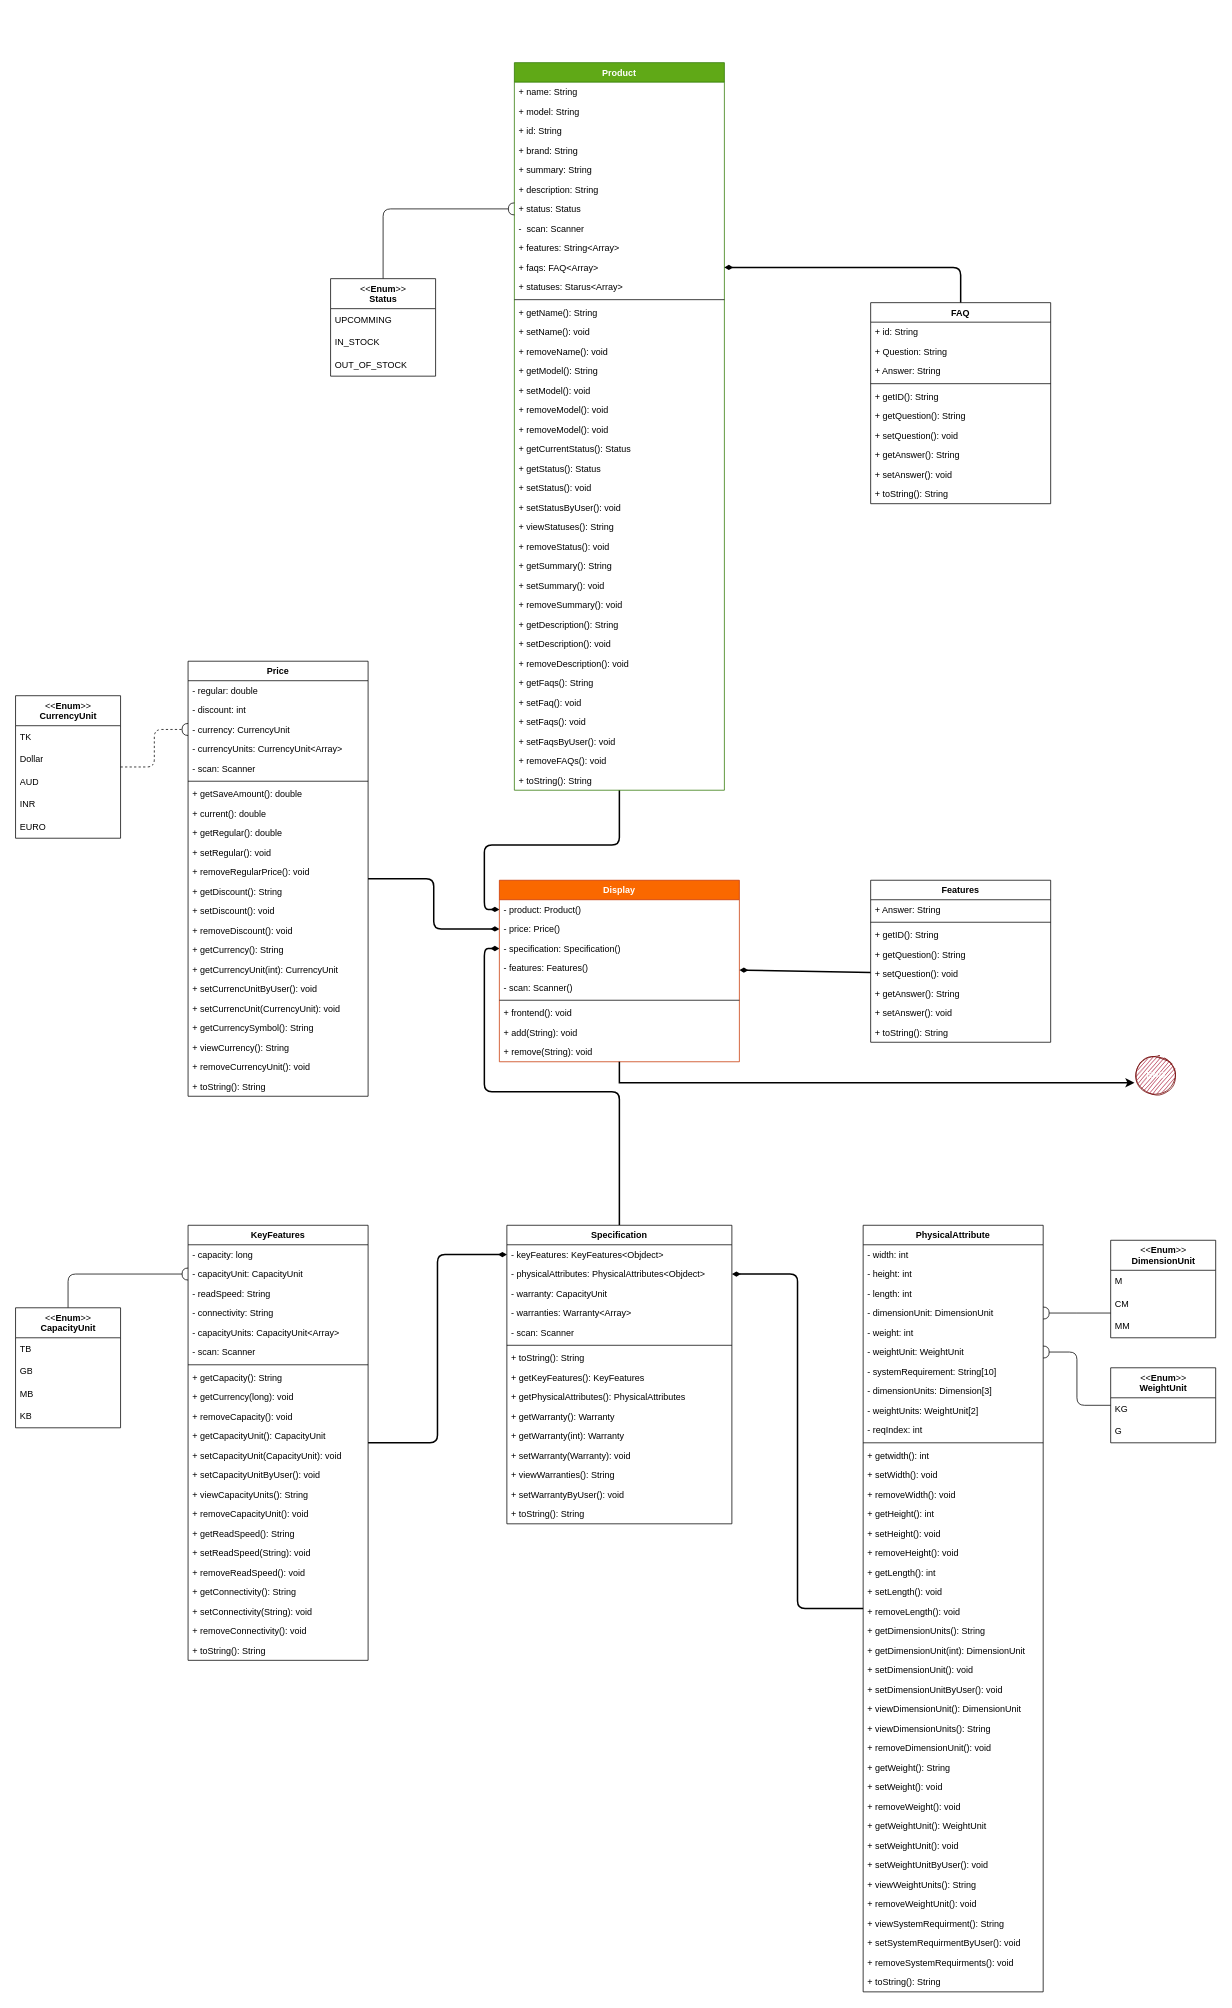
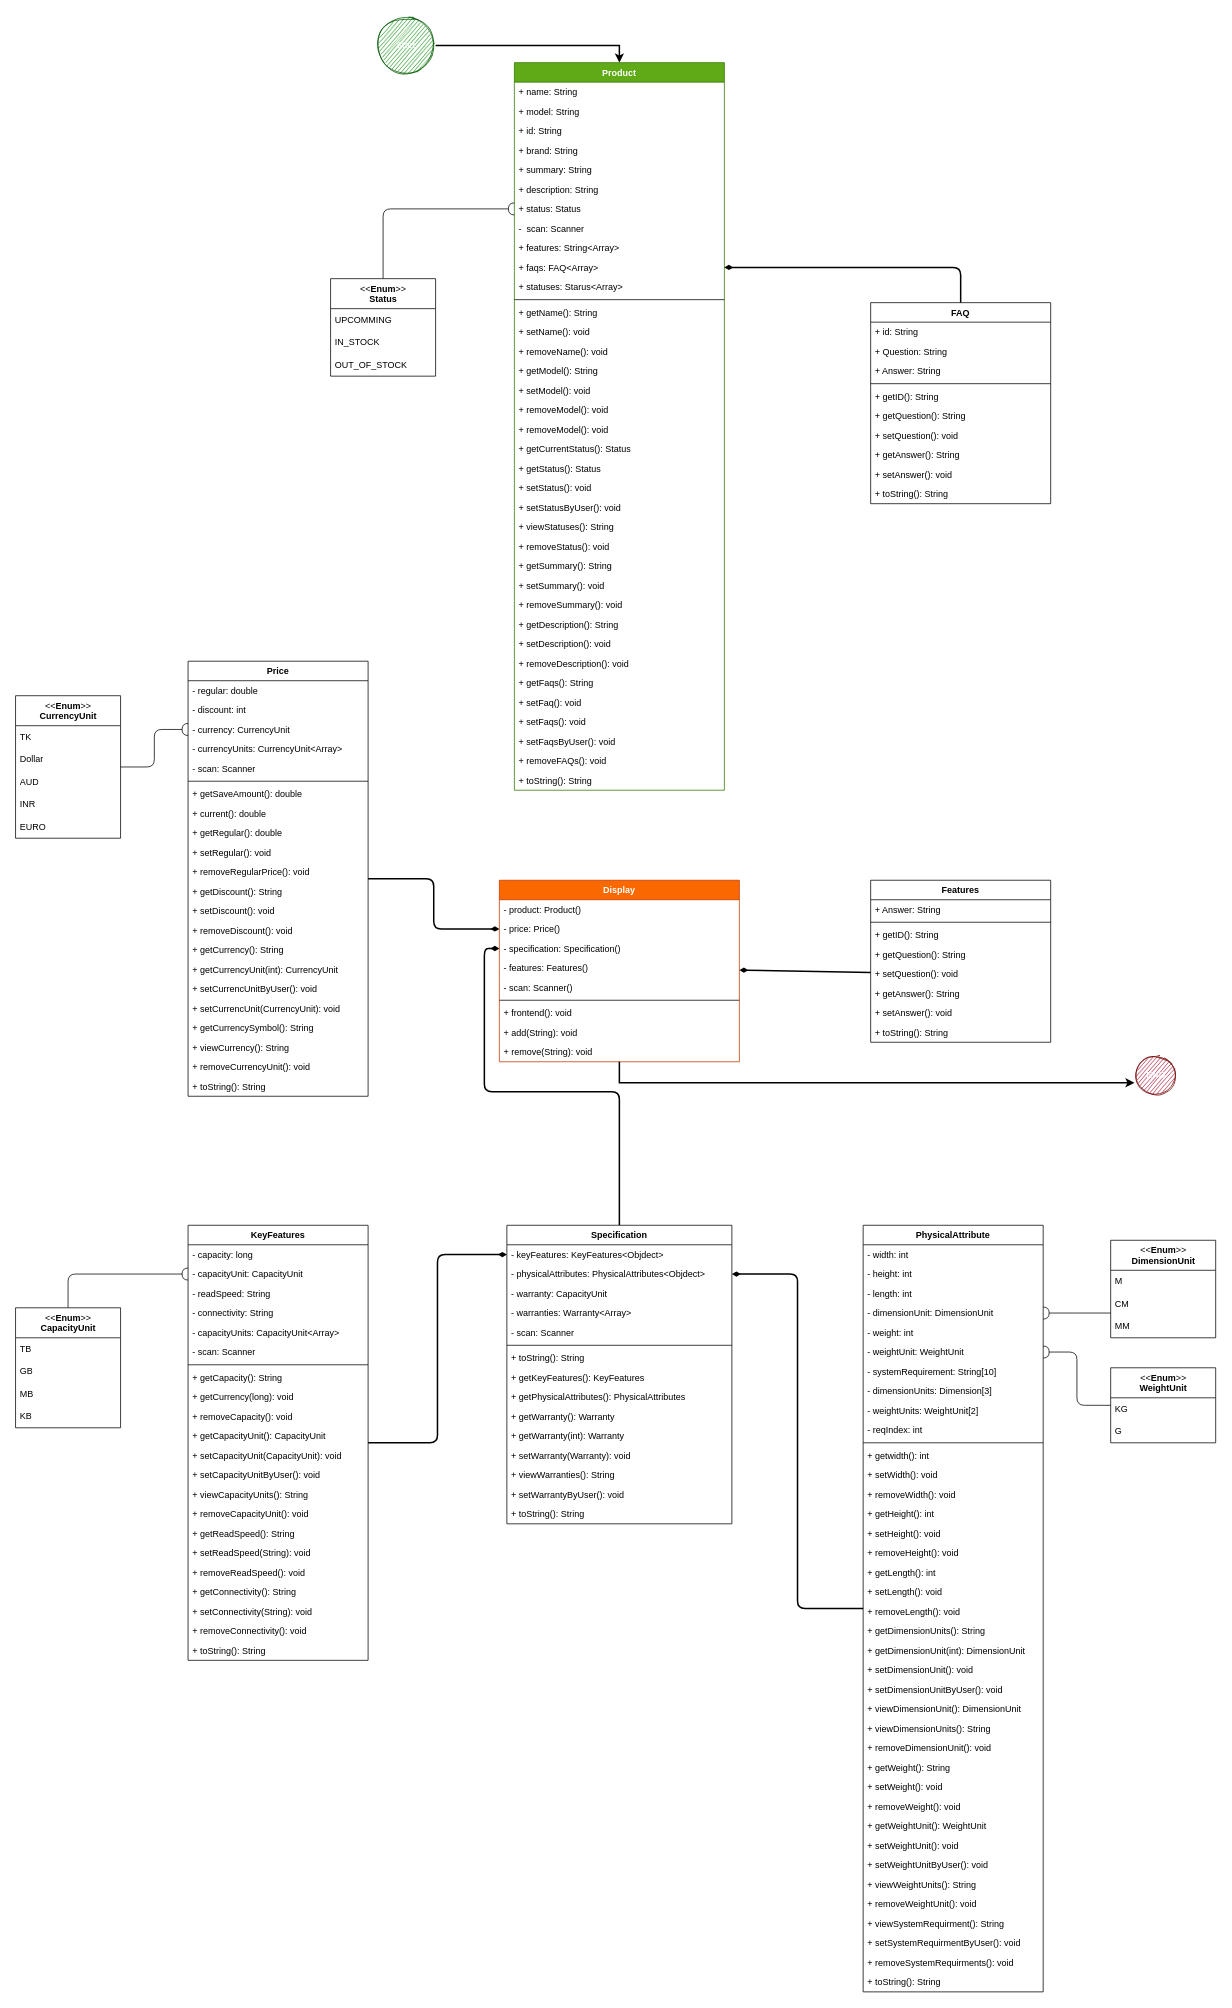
none -> (405, 45)
none -> (533, 45)
(154, 751) -> (154, 751)
(544, 845) -> none
